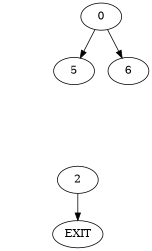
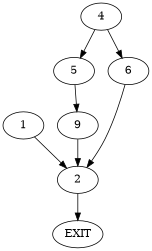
(101, 17) -> (101, 17)
none -> (112, 124)
none -> (23, 125)
none -> (78, 125)
